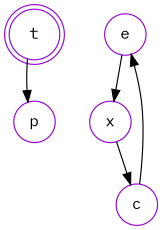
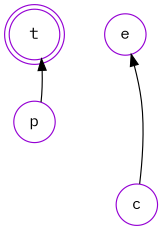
(27, 75) -> (42, 86)
(110, 122) -> none
